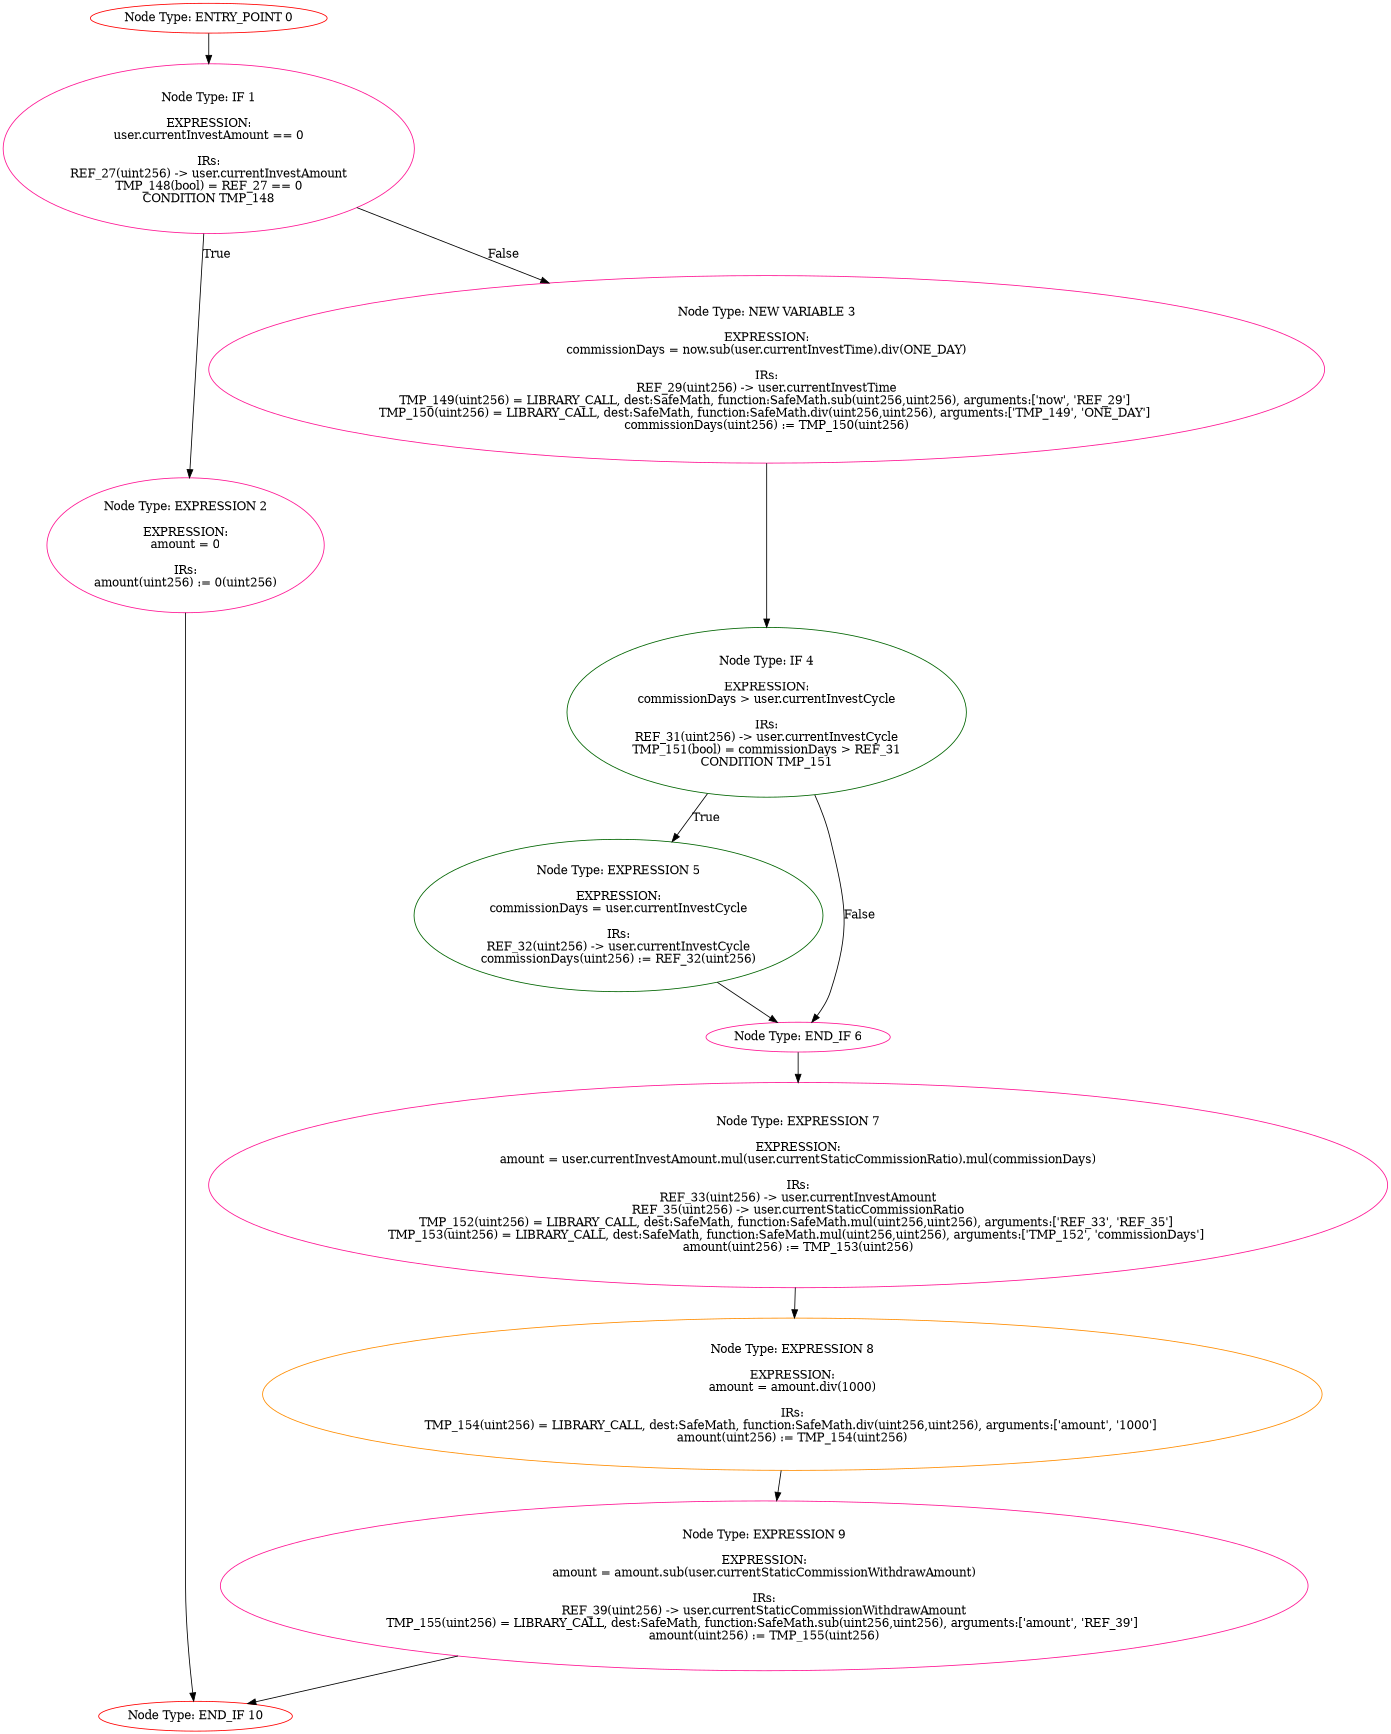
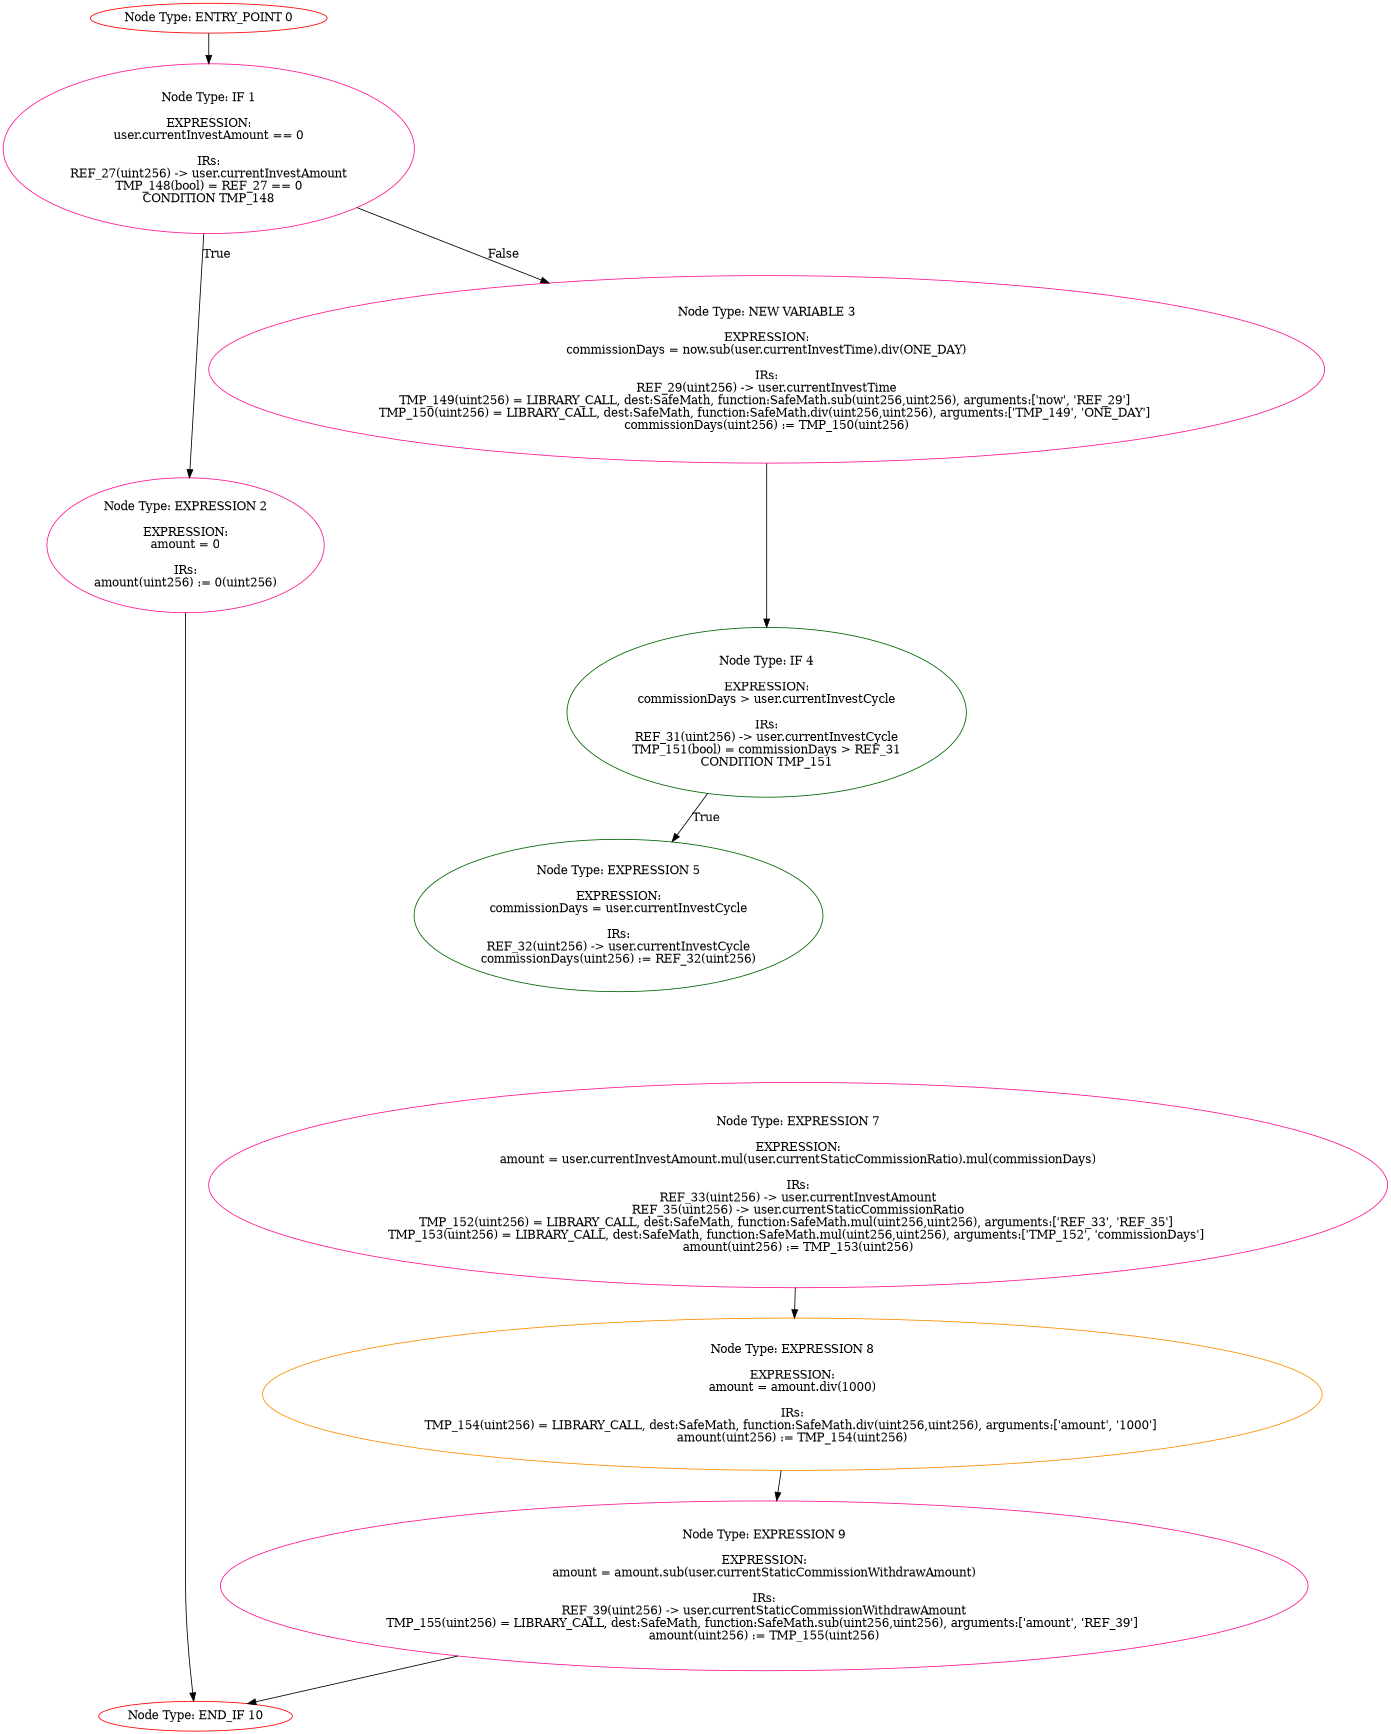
(798, 1037) -> none
